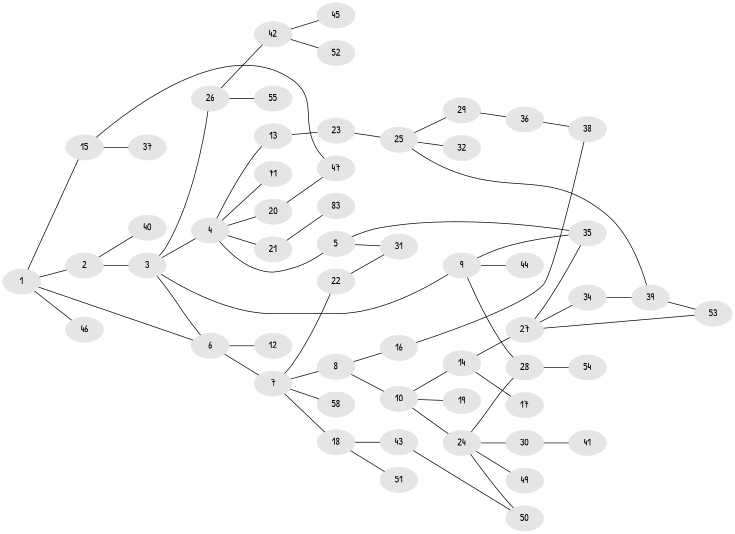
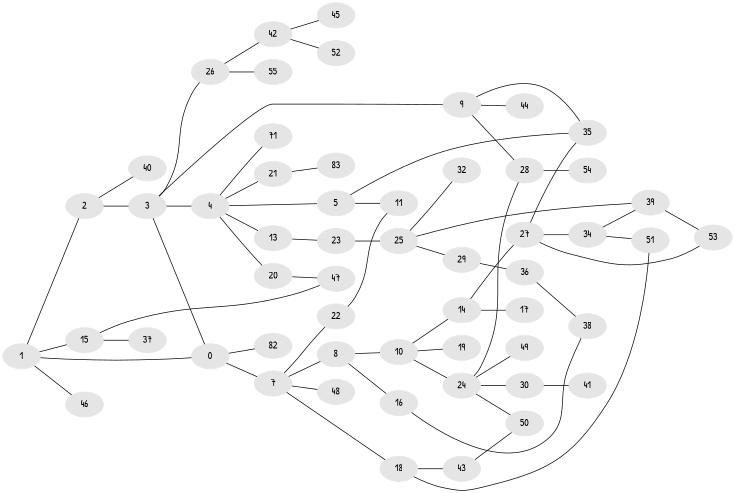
none -> (619, 238)
(399, 247) -> (399, 203)
(210, 346) -> (210, 356)
(273, 346) -> (273, 346)
(336, 404) -> (336, 392)
